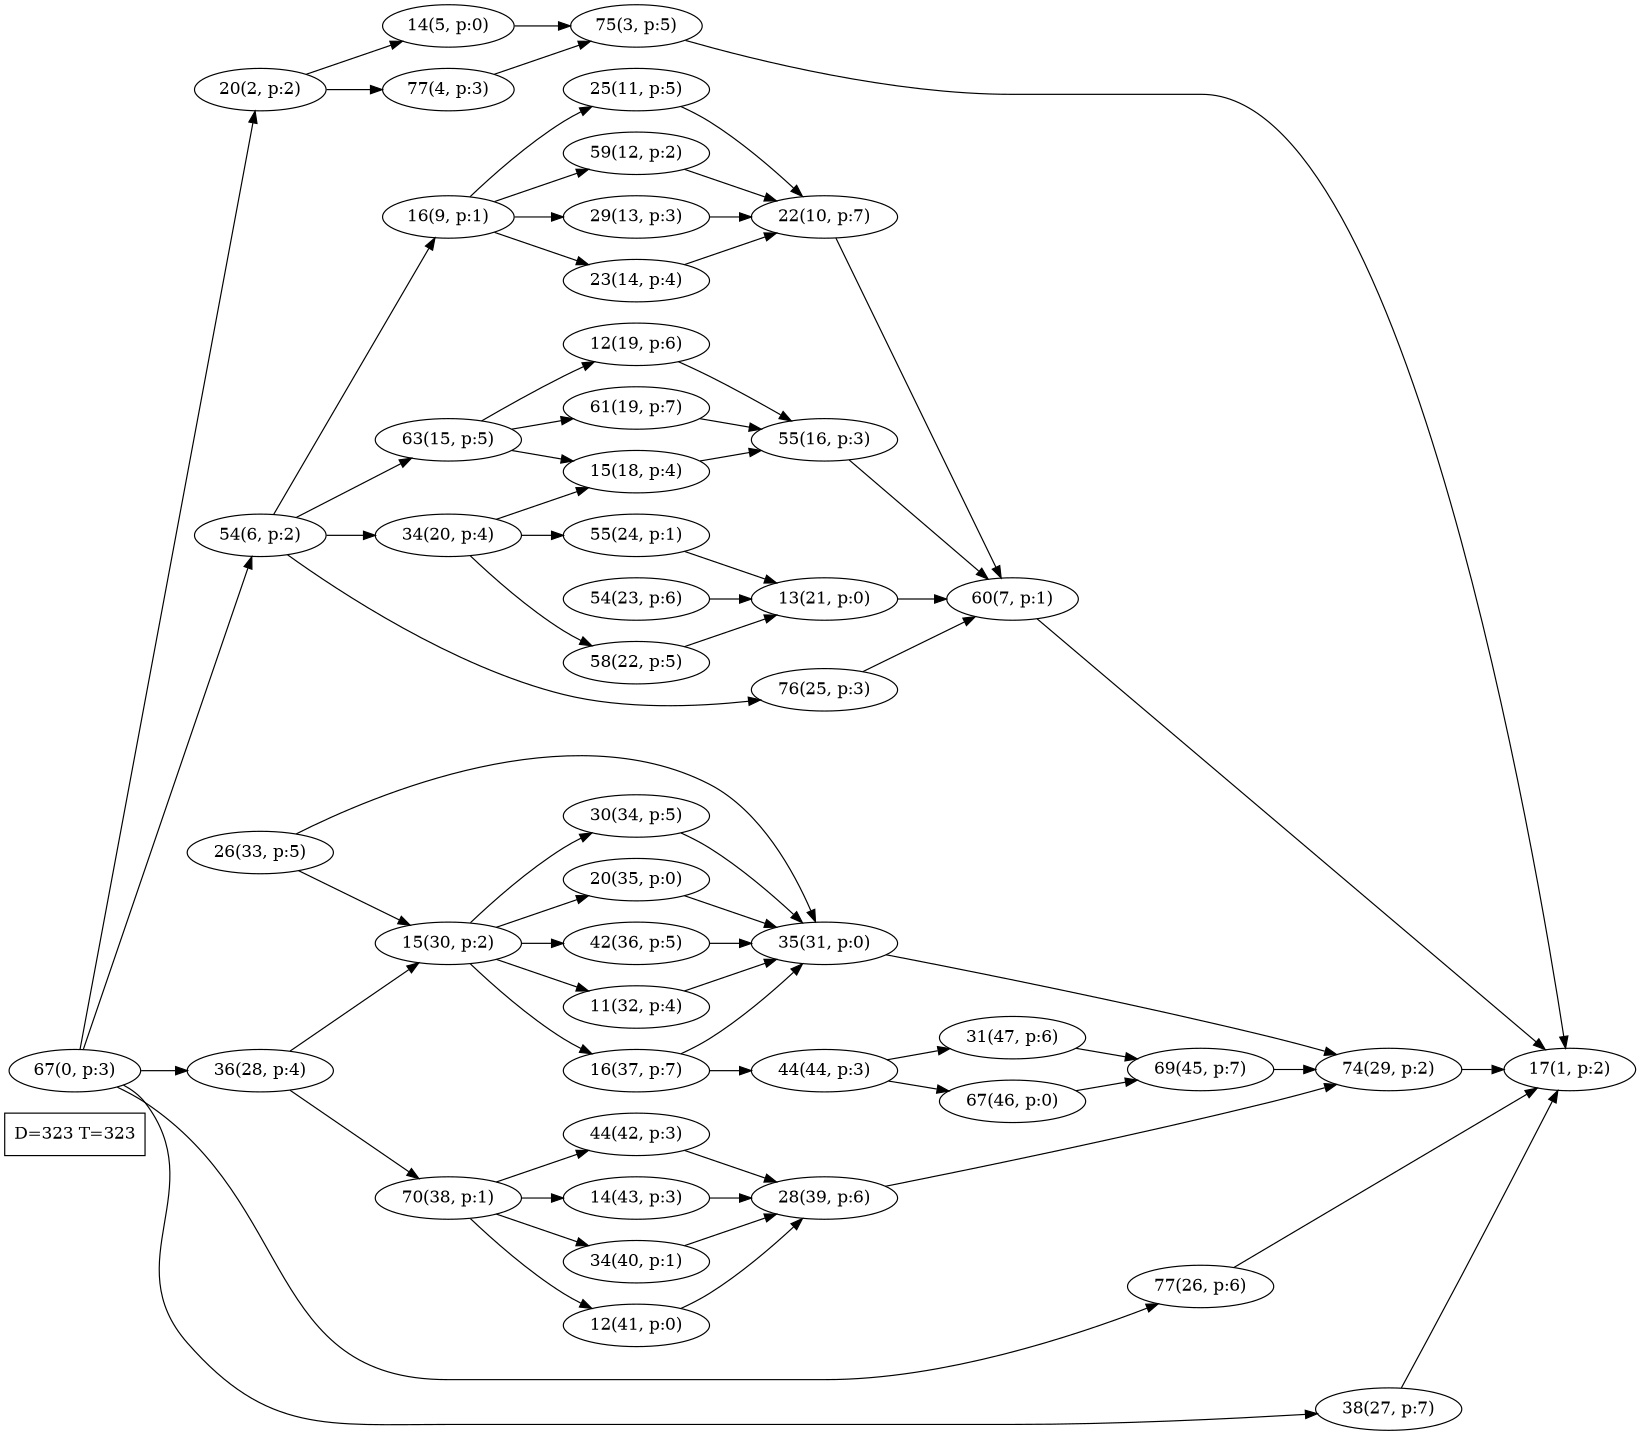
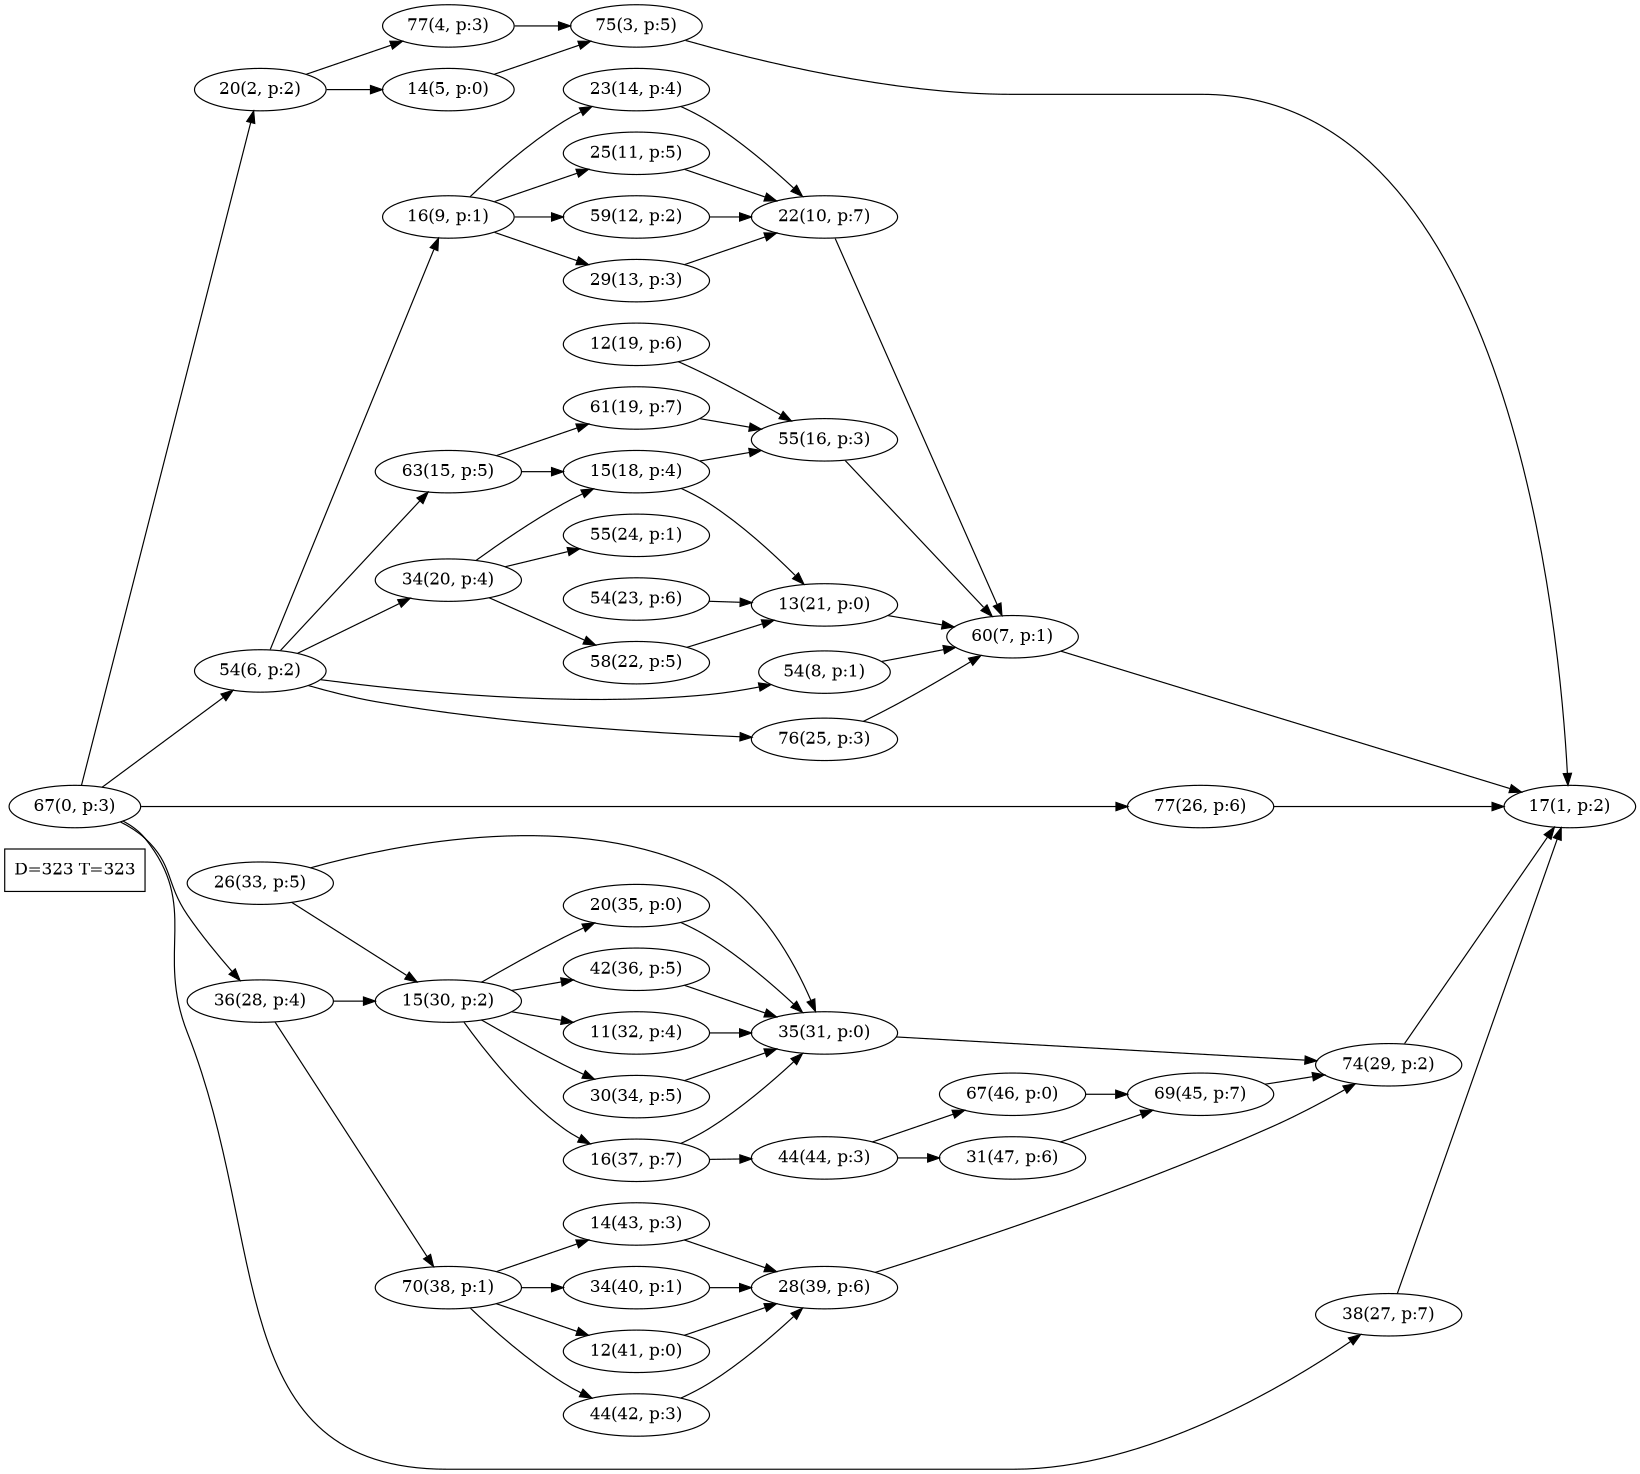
(532, 393) -> none
(725, 565) -> (742, 527)
none -> (824, 672)
